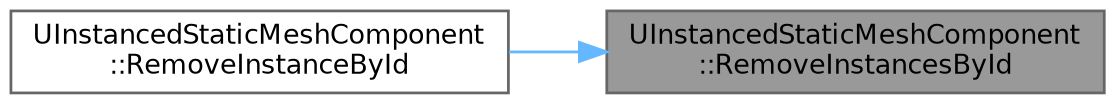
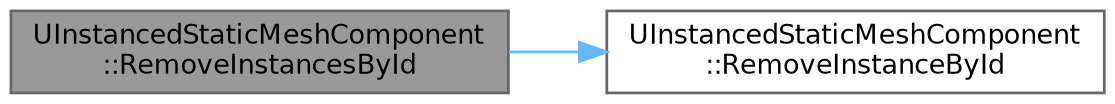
(544, 52) -> (544, 52)
